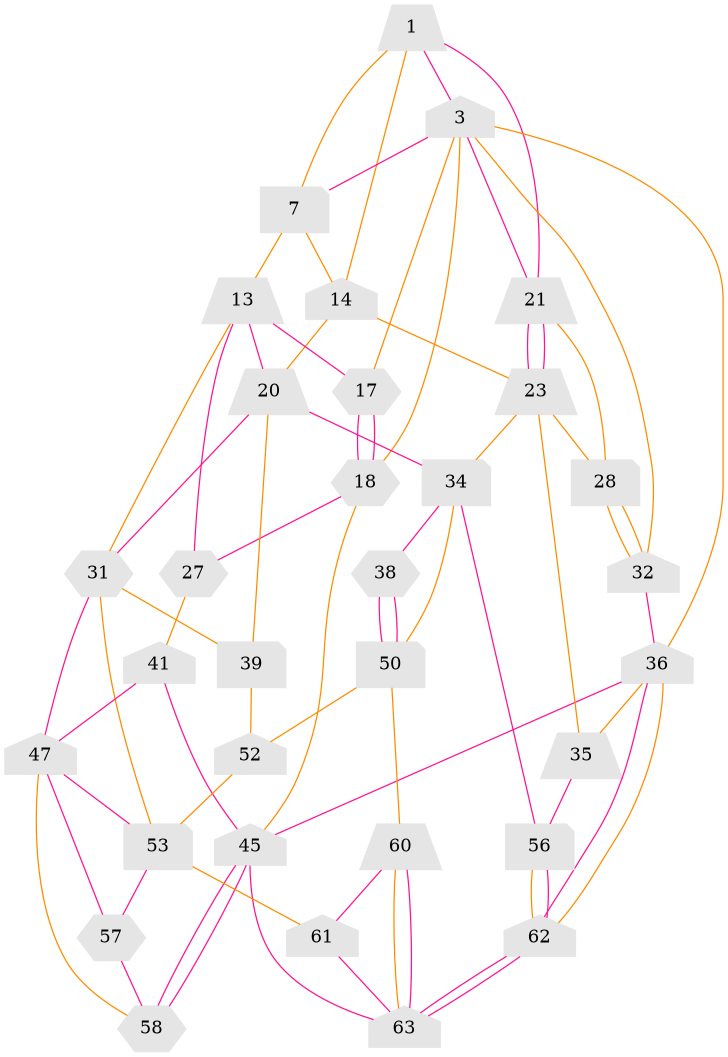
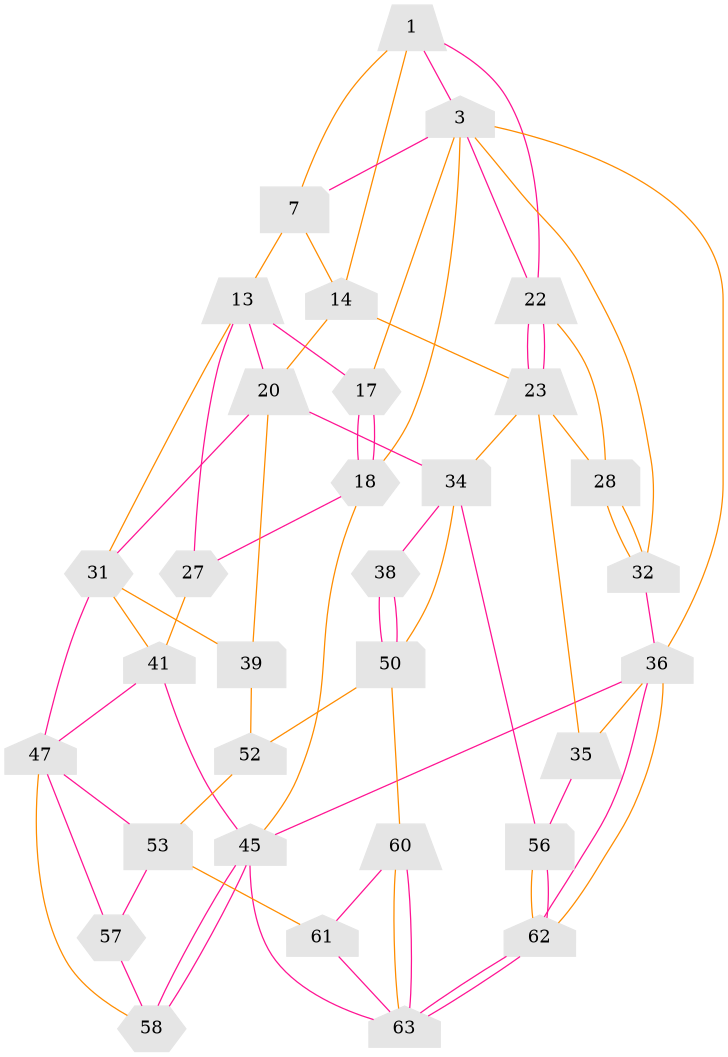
(536, 301) -> (536, 301)
(118, 712) -> (131, 622)
